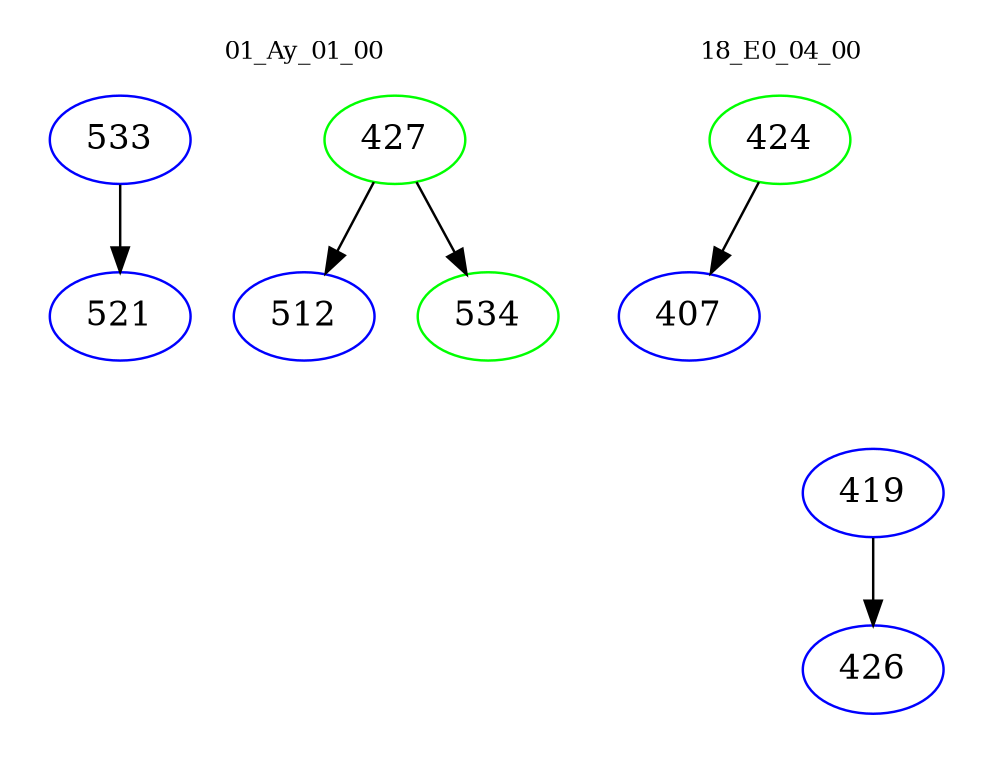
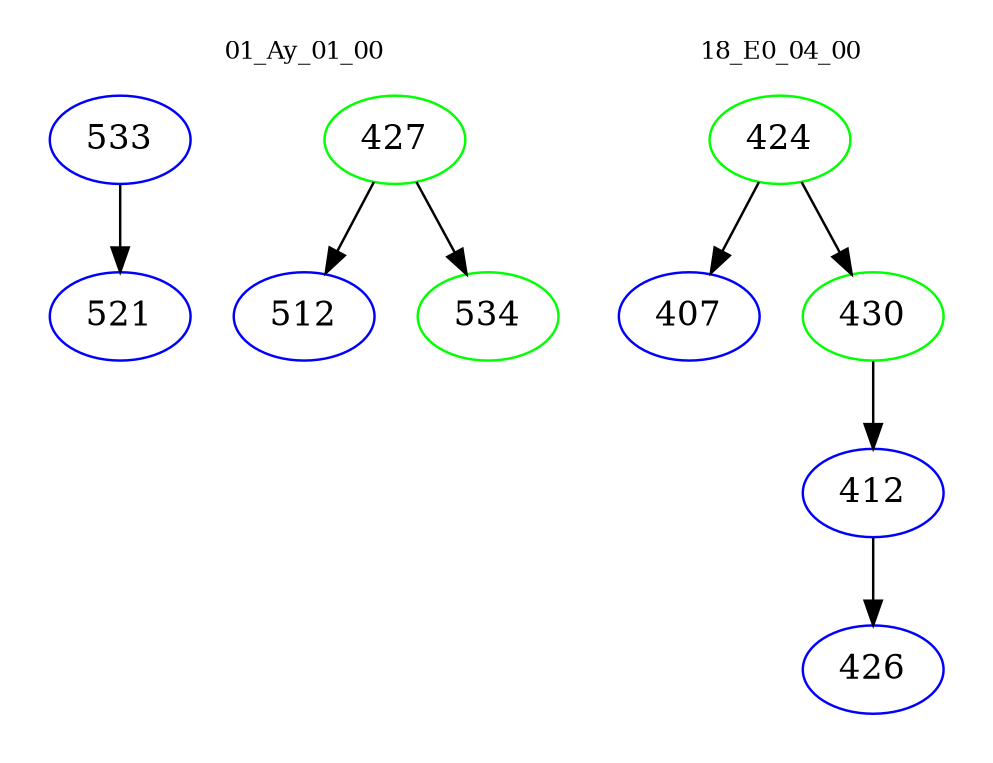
none -> (873, 316)
(873, 493) -> (873, 493)
